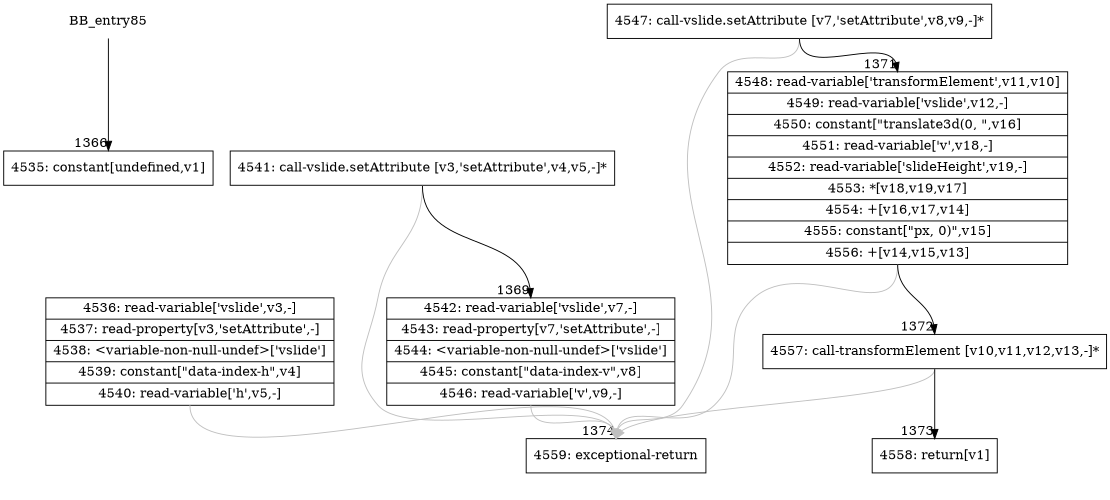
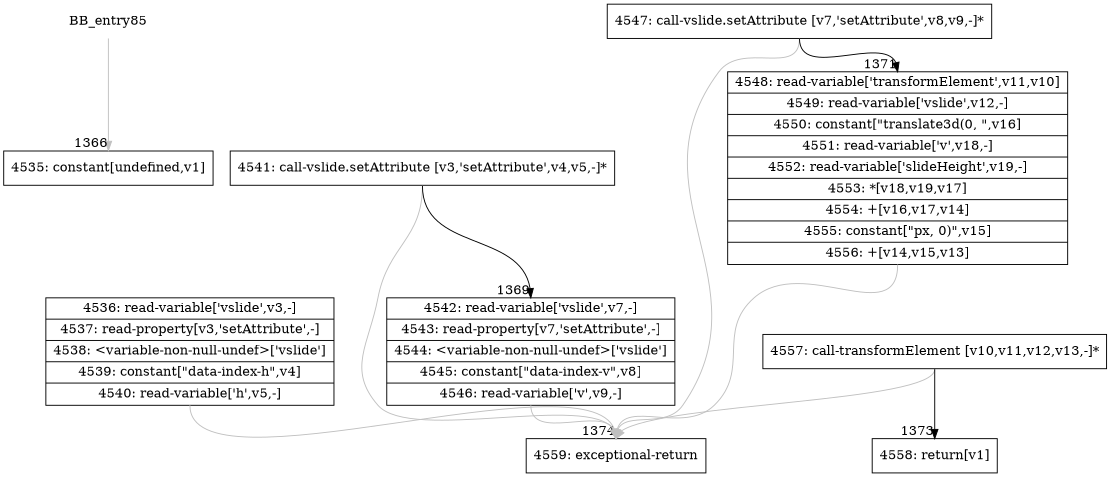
(108, 90) -> (108, 90)
(913, 296) -> none
